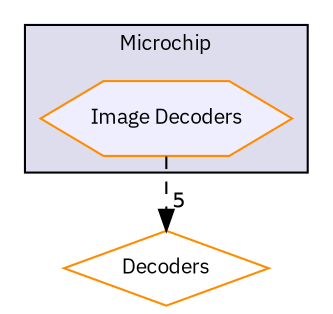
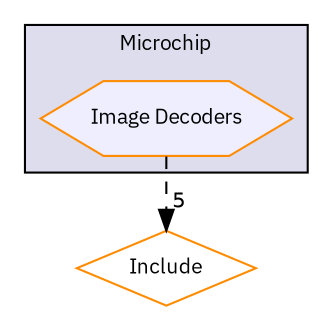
(166, 268) -> (166, 268)
